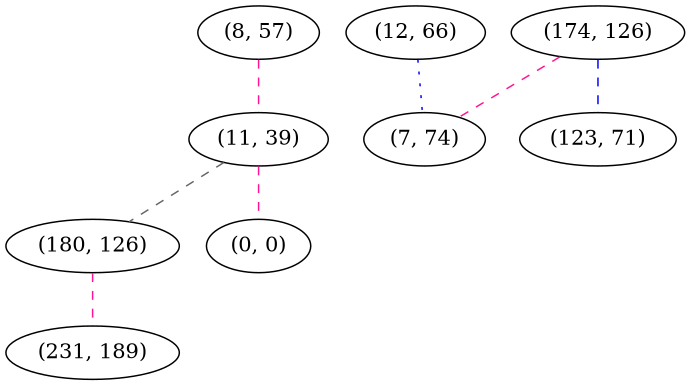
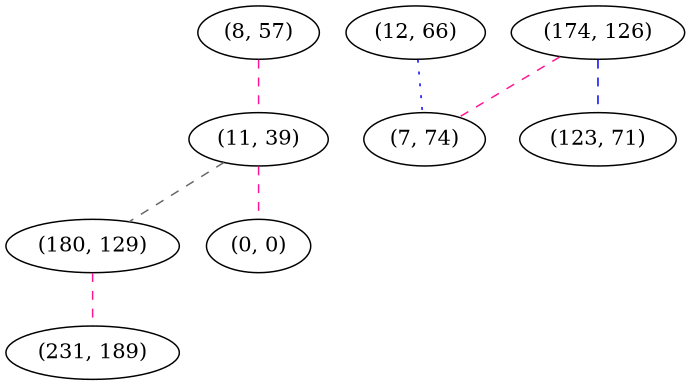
(93, 246) -> (93, 246)
